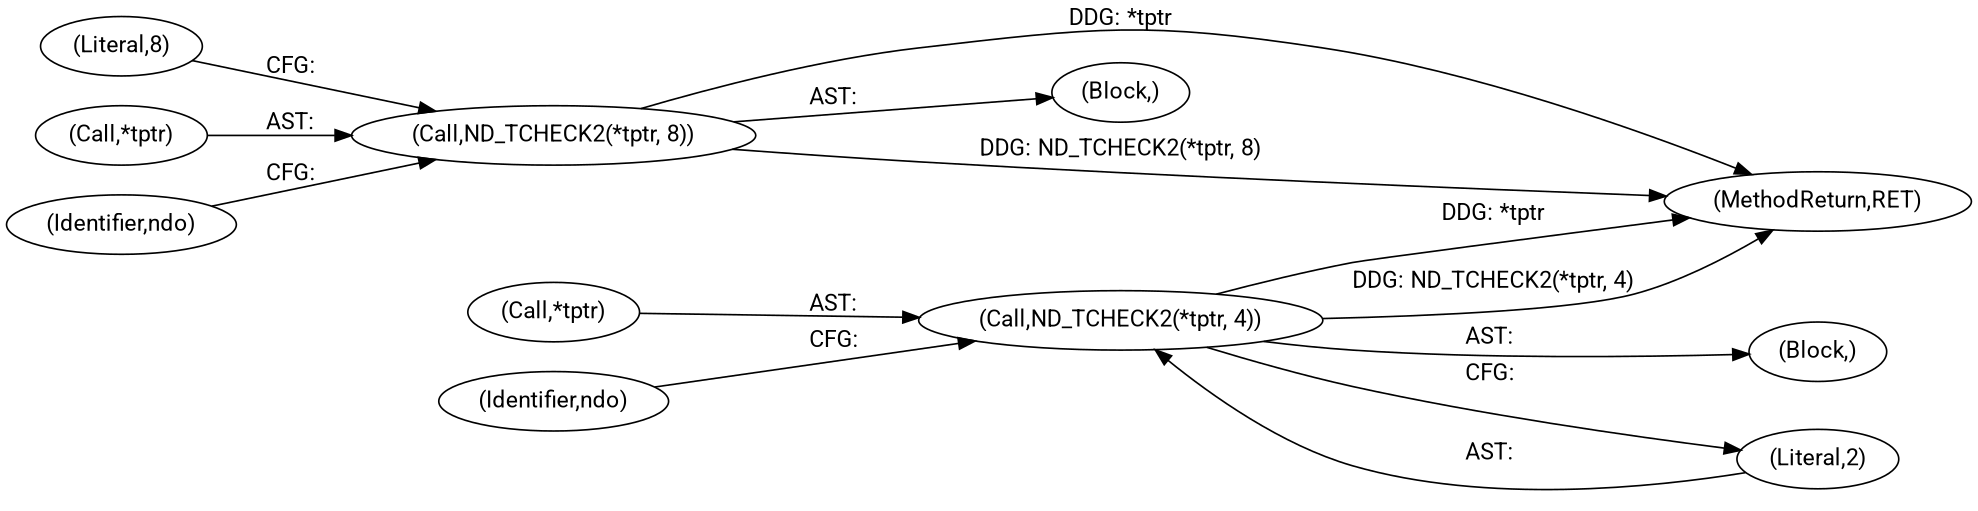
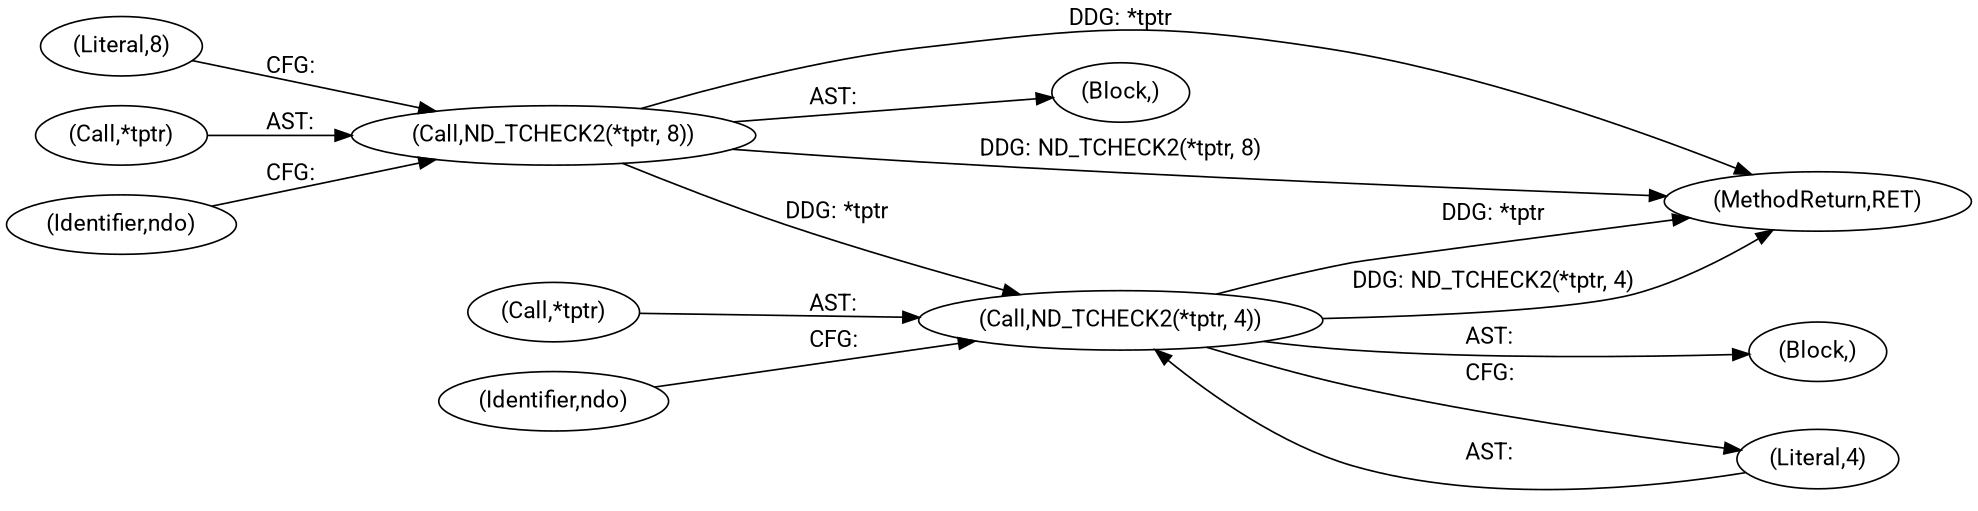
none -> (811, 233)
(1818, 459) -> (1818, 459)
